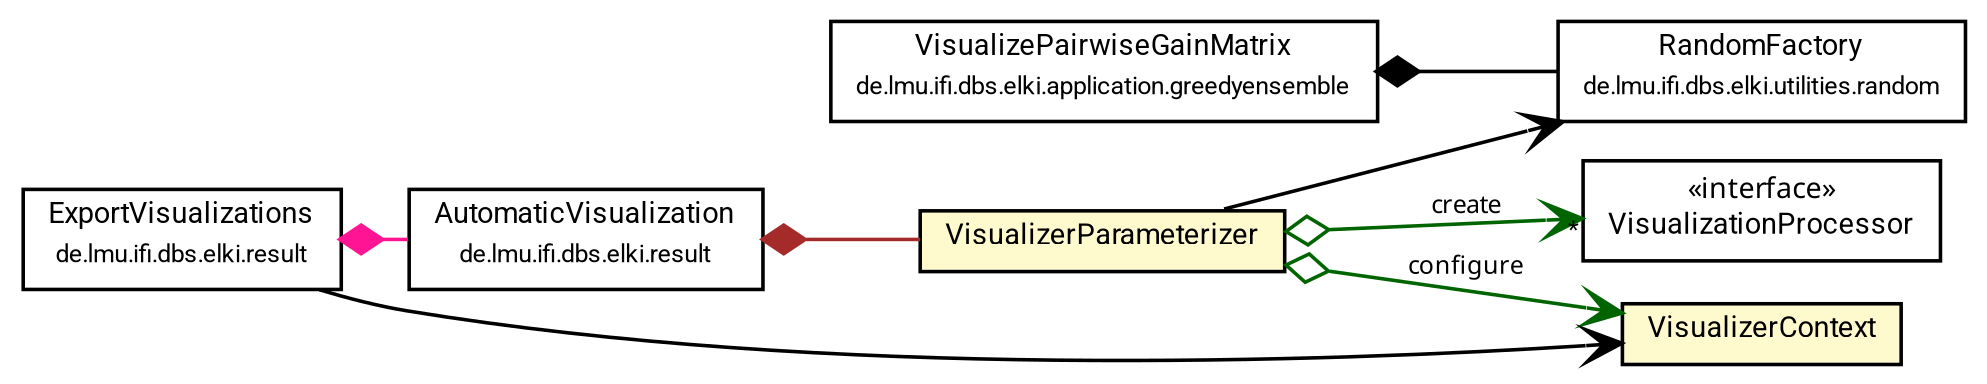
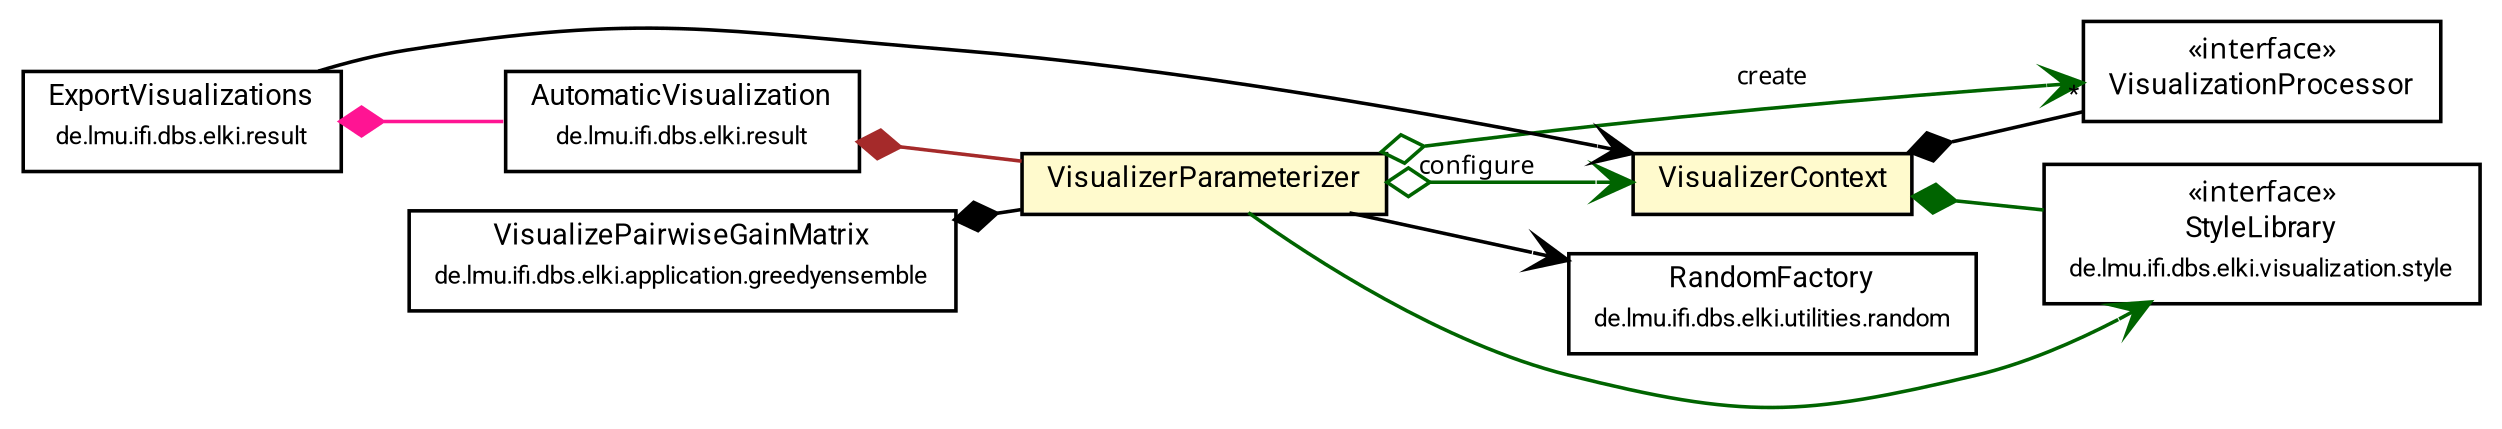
(1488, 71) -> (1009, 211)
none -> (2017, 127)
none -> (2262, 232)
